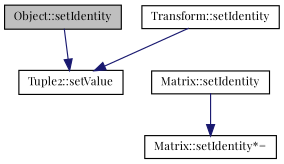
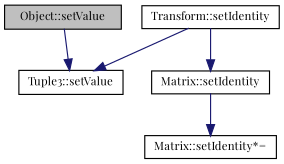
(63, 17) -> (63, 17)
none -> (211, 44)
(71, 82) -> (71, 82)
